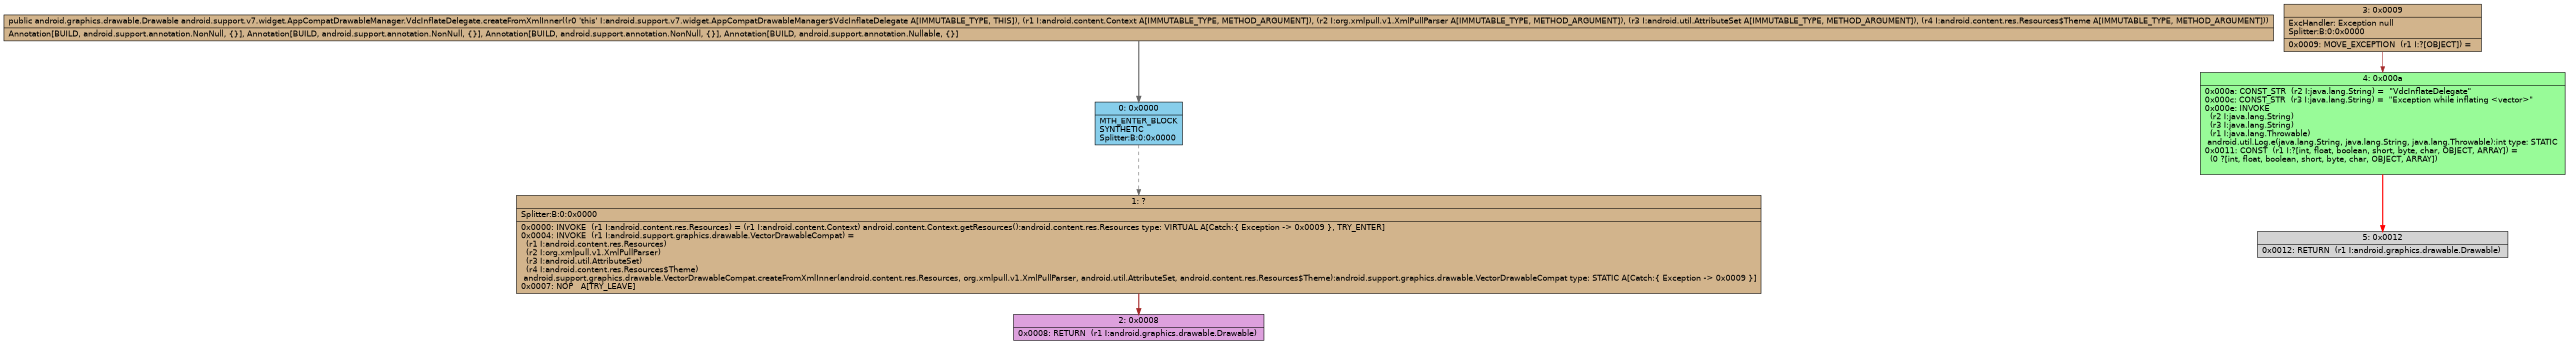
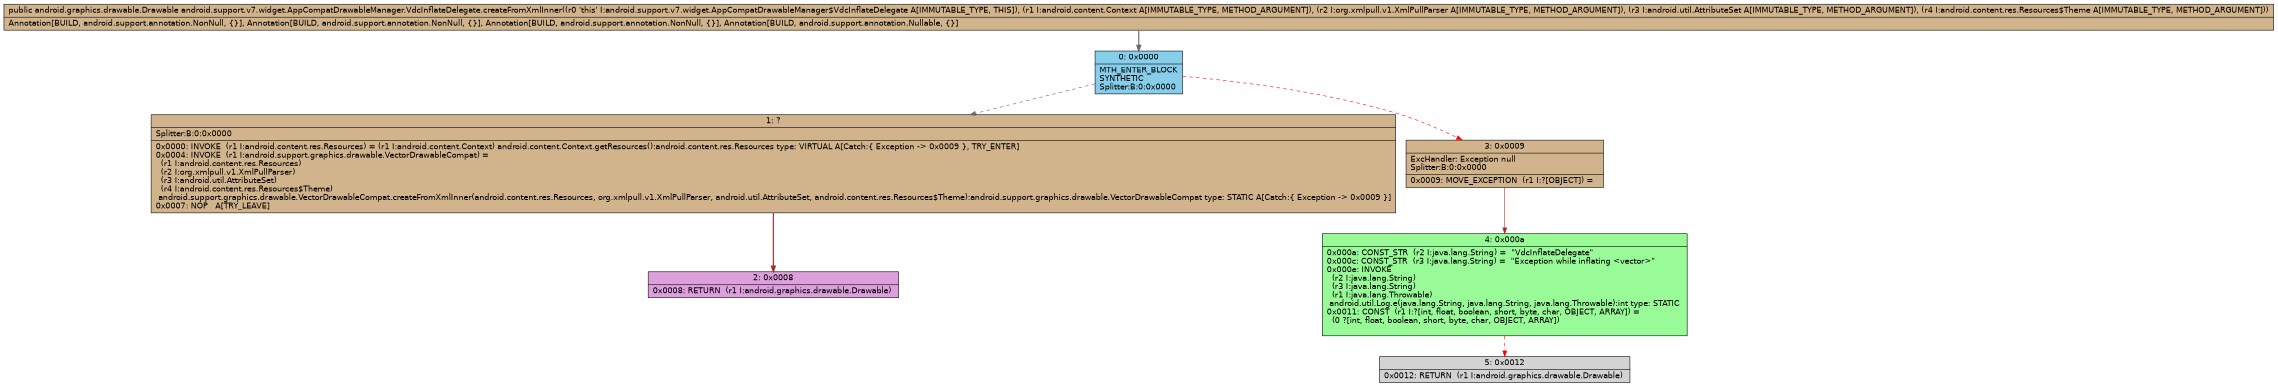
none -> (1323, 96)
(2383, 200) -> (1505, 343)
